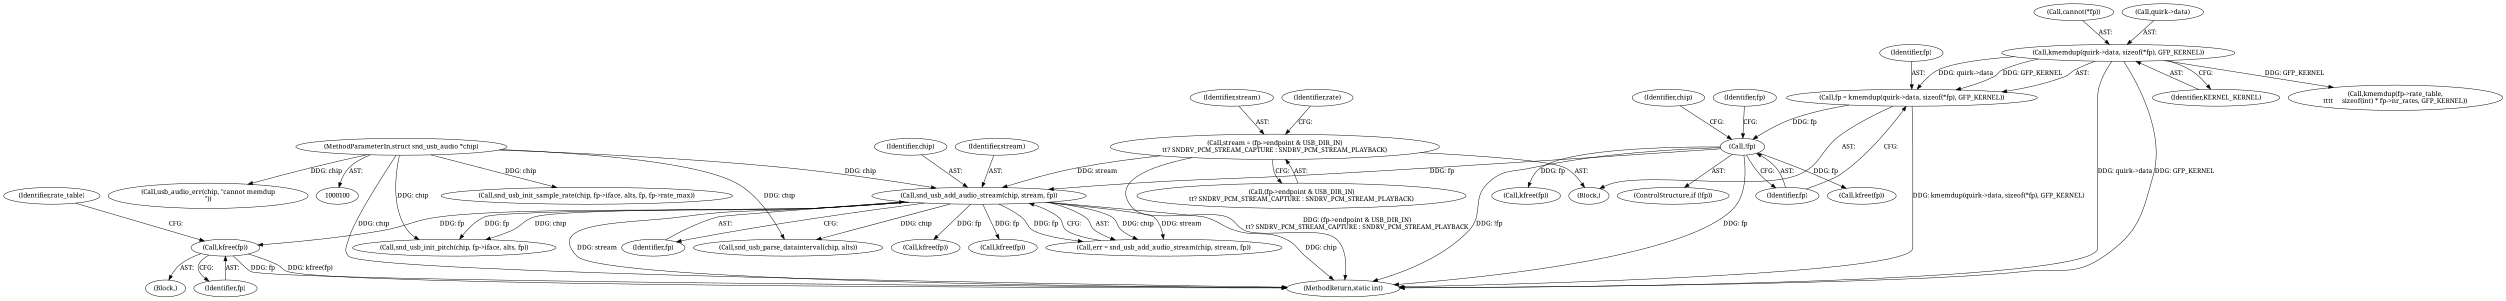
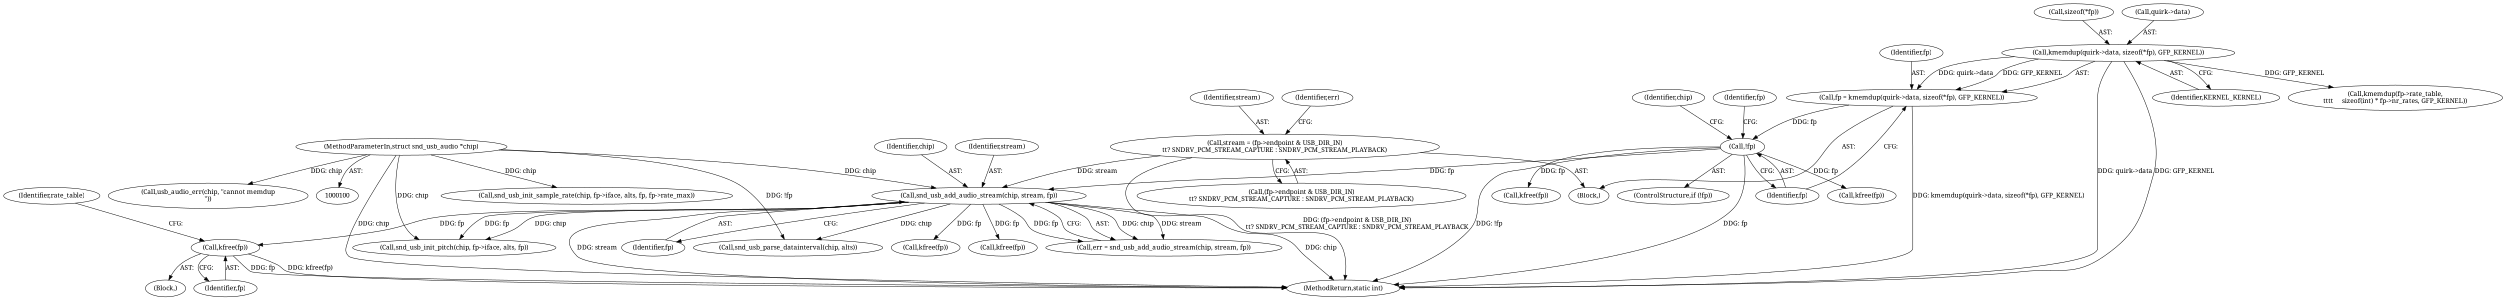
(2074, 12) -> (2074, 12)
(1317, 98) -> (1317, 98)
(779, 196) -> (779, 196)
